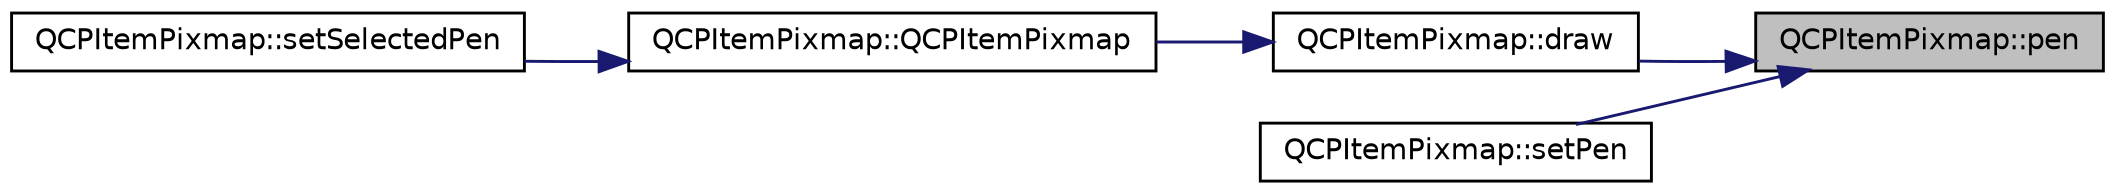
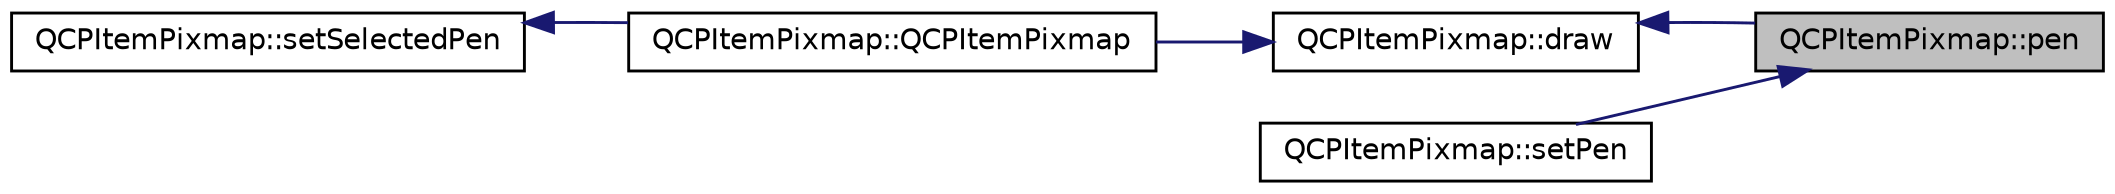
(562, 62) -> (591, 22)
(1682, 62) -> (1712, 23)
